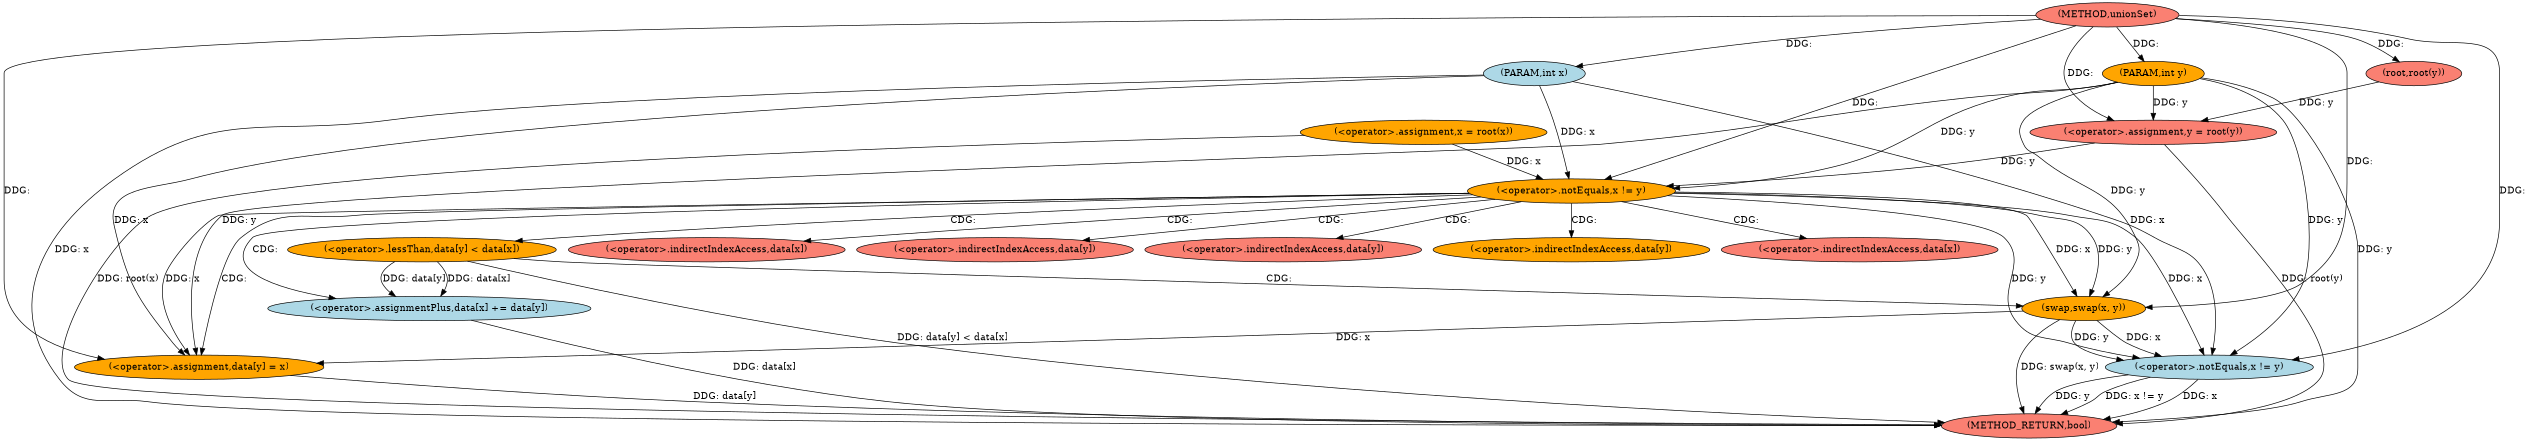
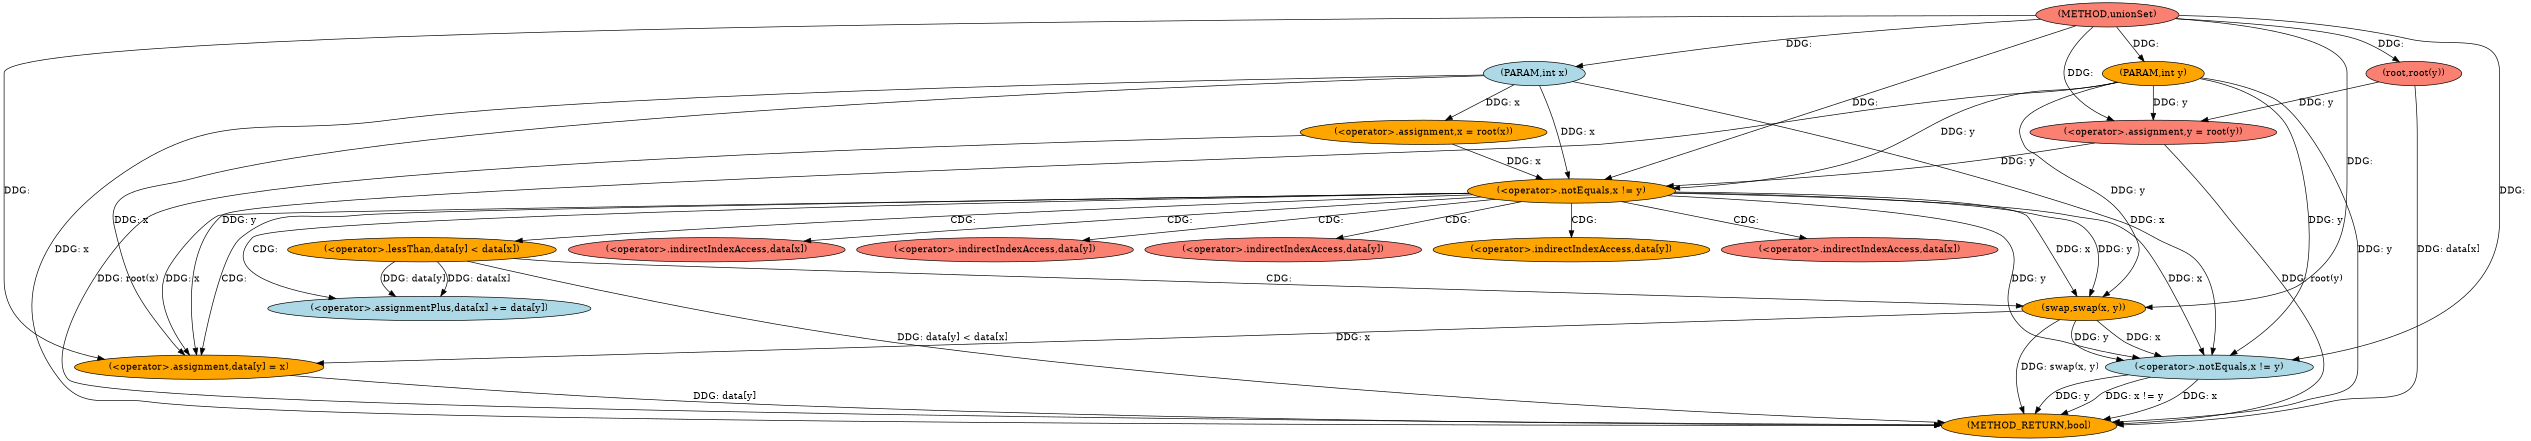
none -> (1483, 101)
(941, 406) -> (2414, 383)
(2029, 426) -> (2029, 426)
